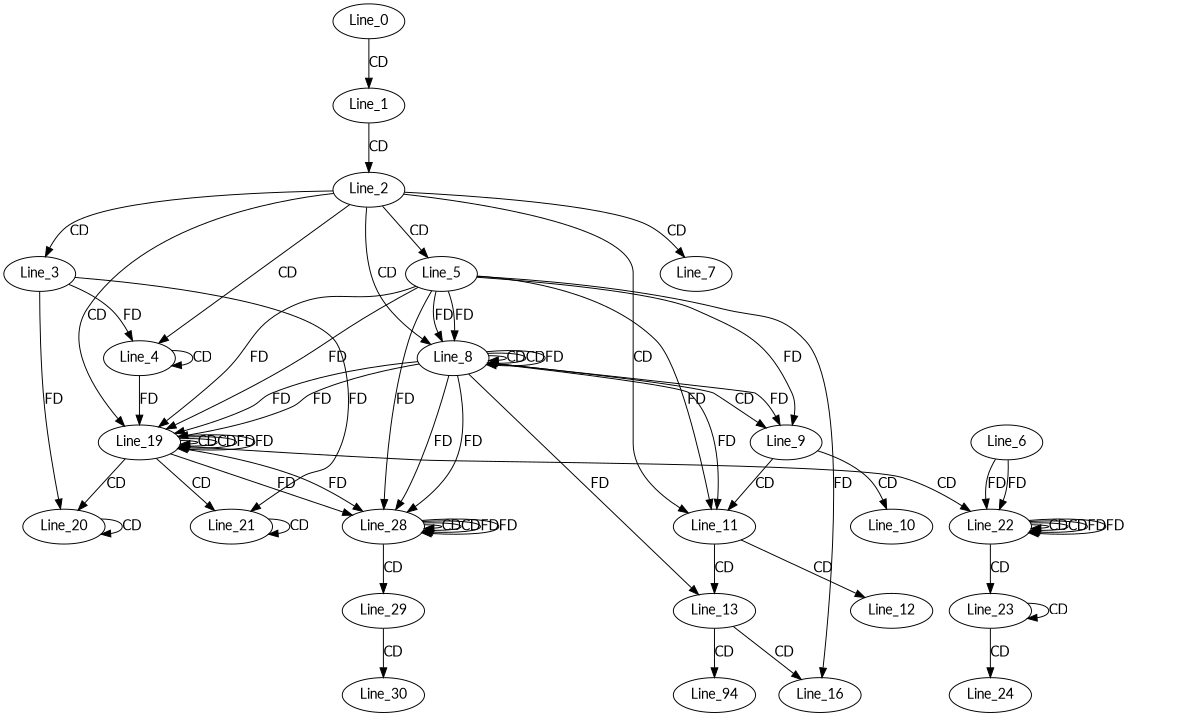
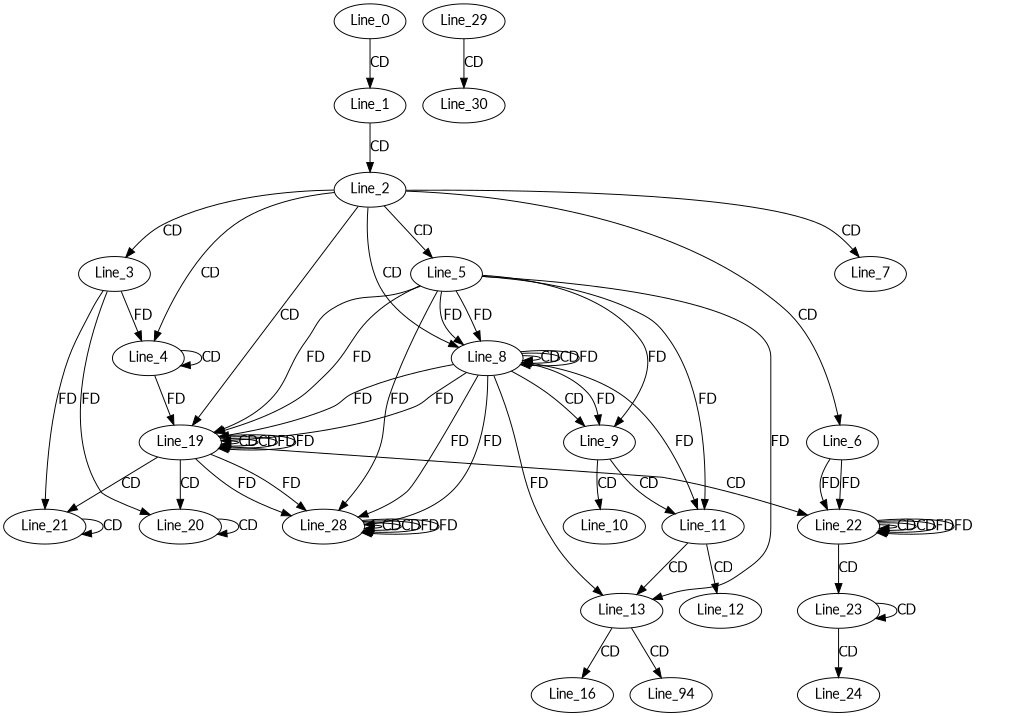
(633, 274) -> (662, 239)
(803, 338) -> (771, 357)
(383, 564) -> none
